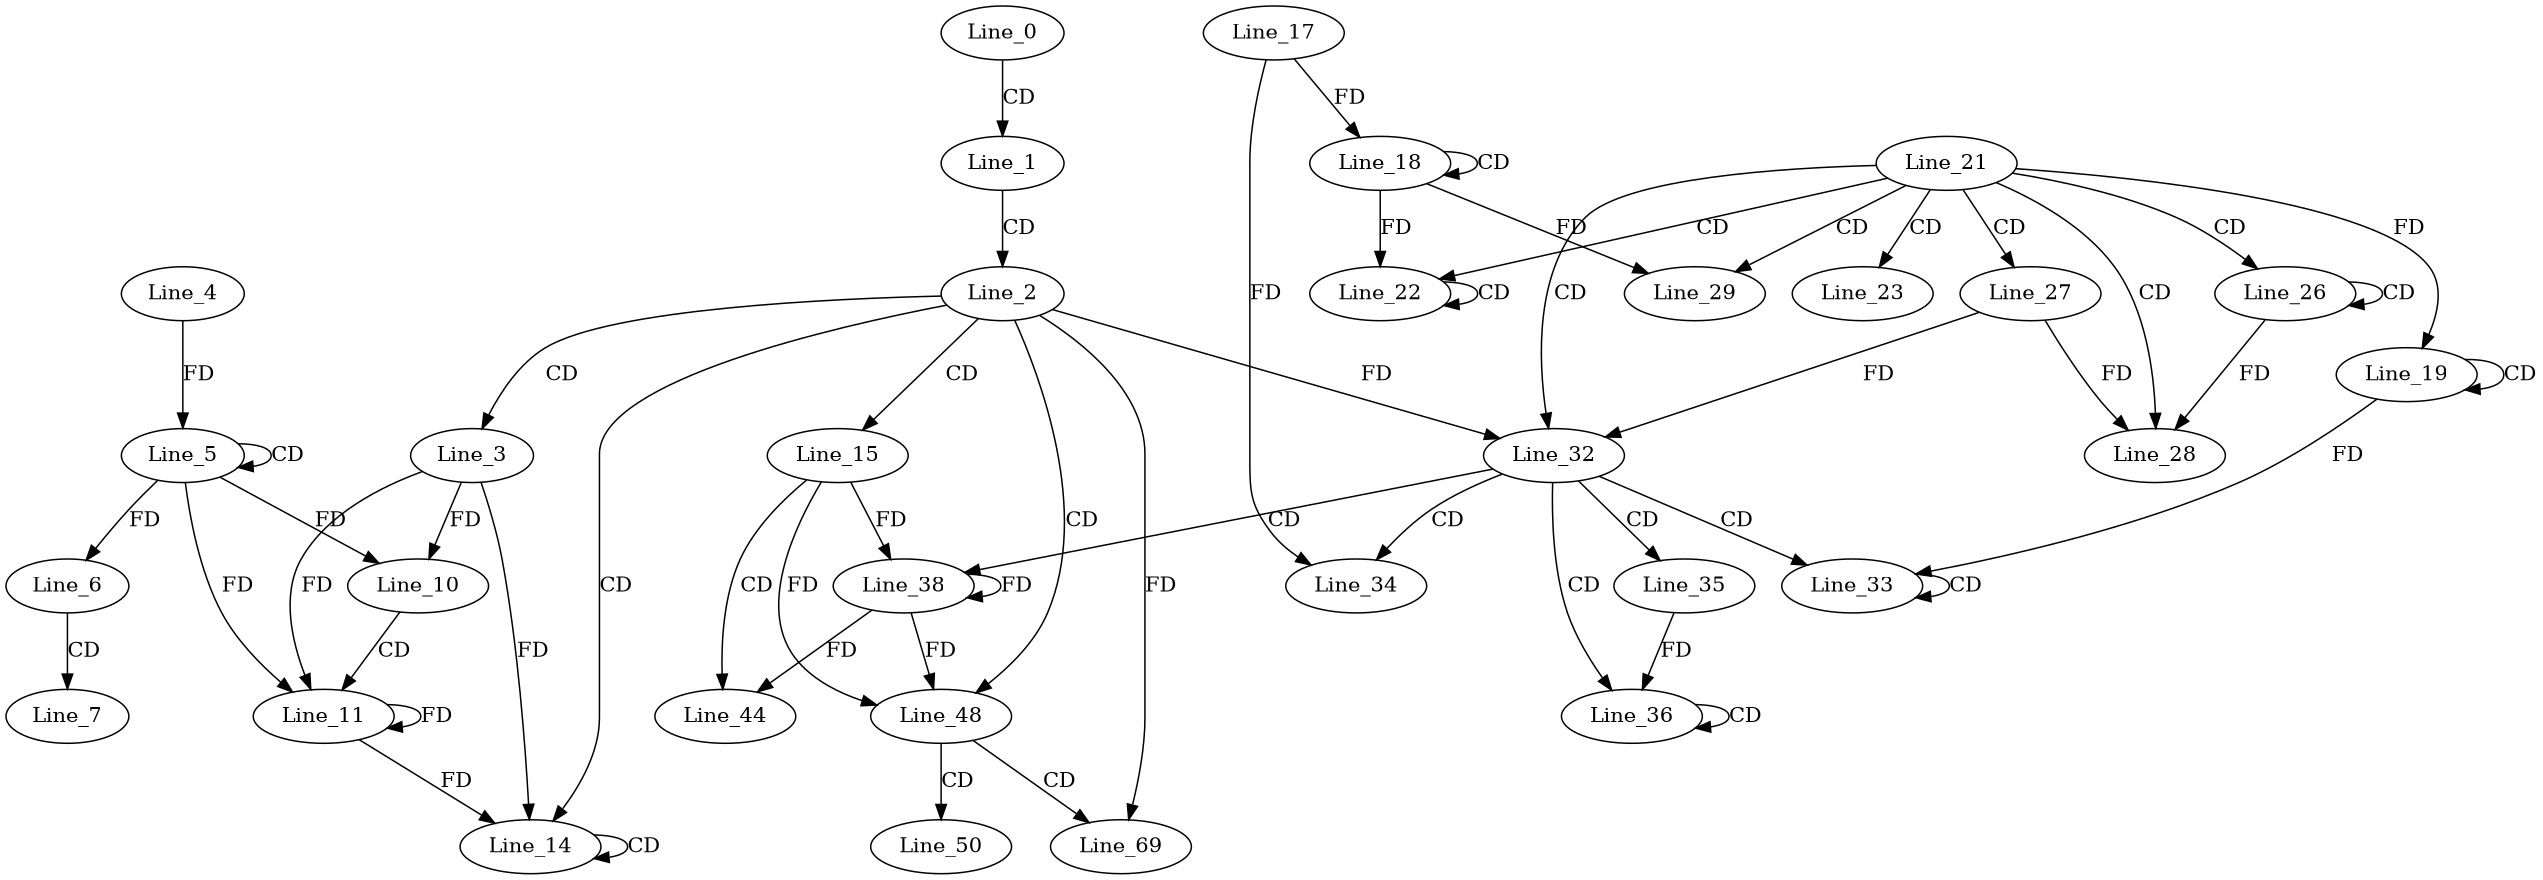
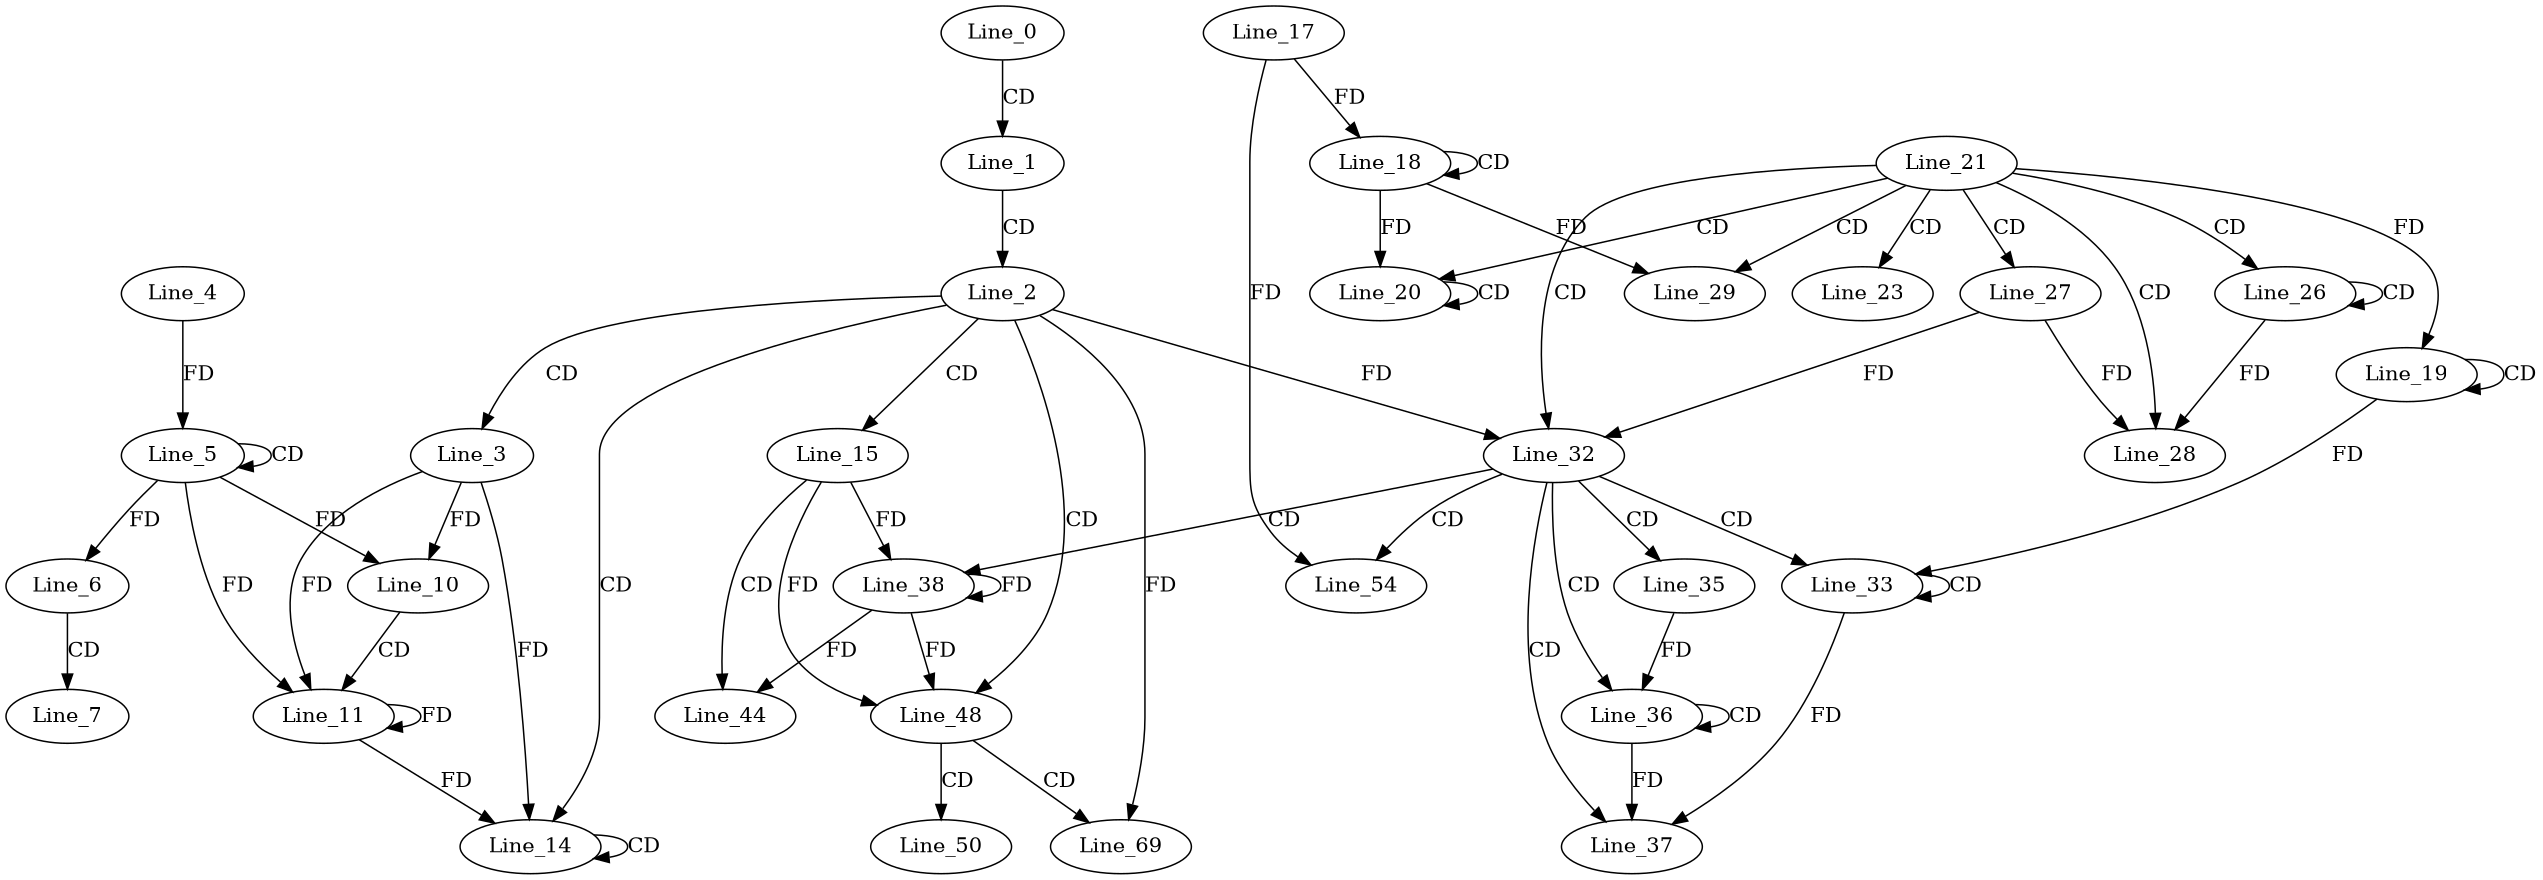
(1380, 294) -> (1380, 294)
(1356, 586) -> (1356, 586)
none -> (1632, 847)
